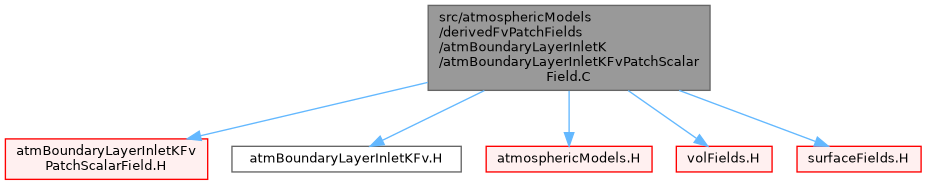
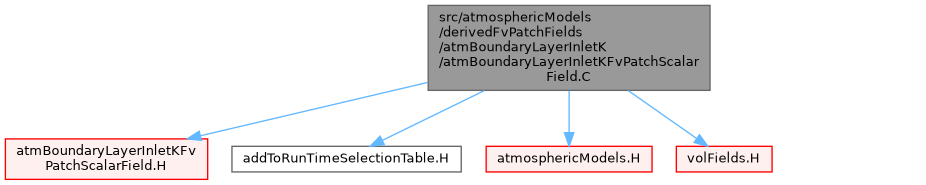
(347, 159) -> (347, 159)
(859, 159) -> none
